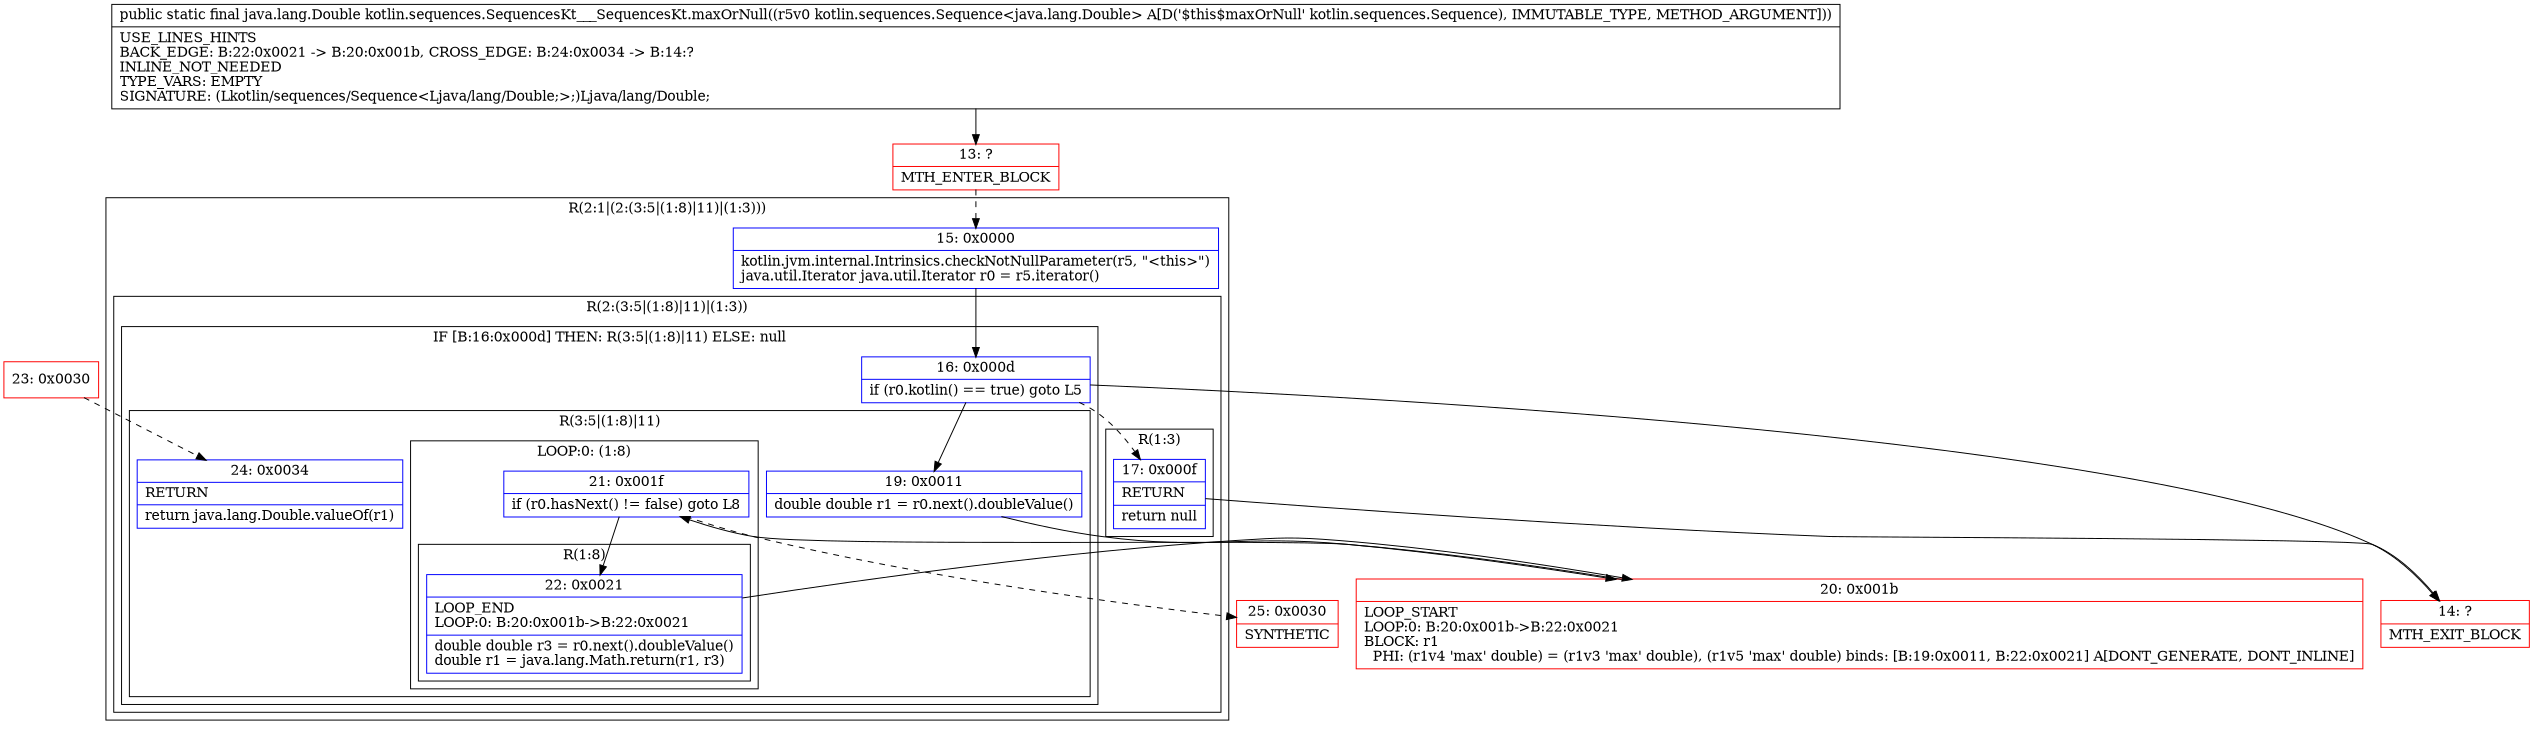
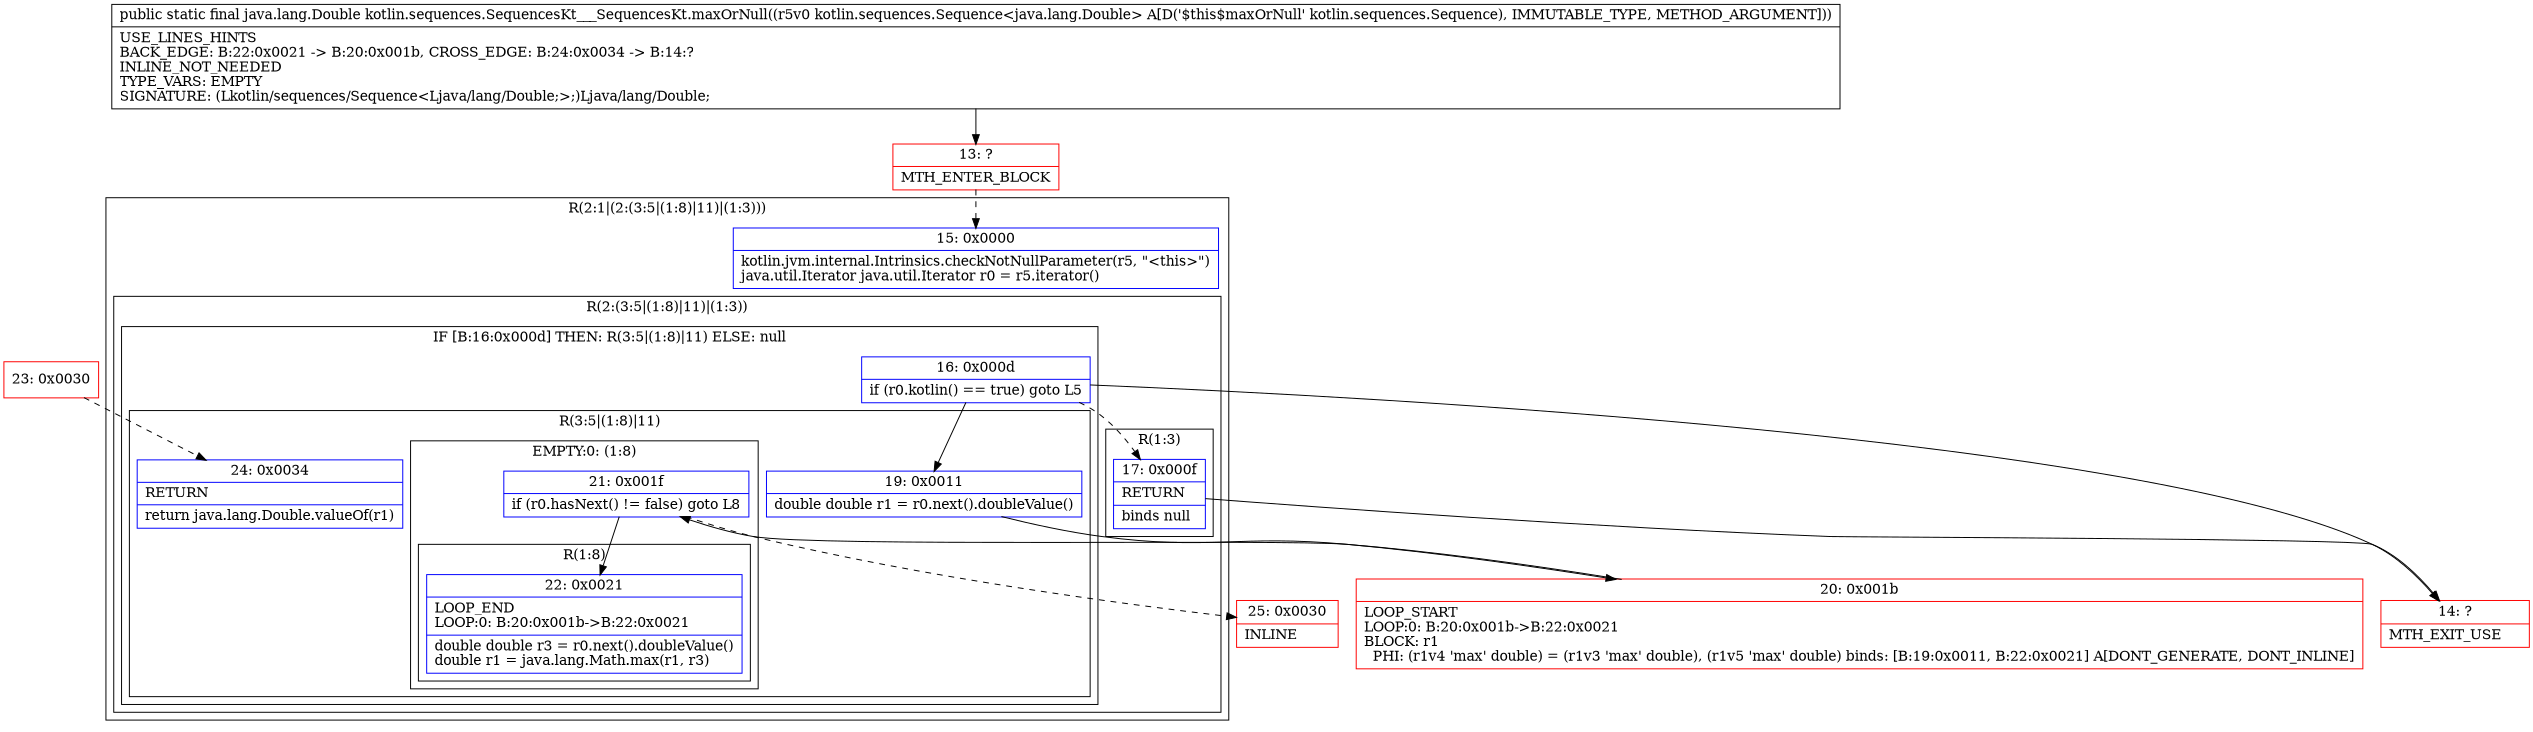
(976, 318) -> none
(584, 452) -> (584, 452)
(1159, 517) -> (1156, 517)
(1138, 548) -> none
(1287, 635) -> (1271, 635)
(2455, 635) -> (2445, 635)
(580, 661) -> (572, 661)
